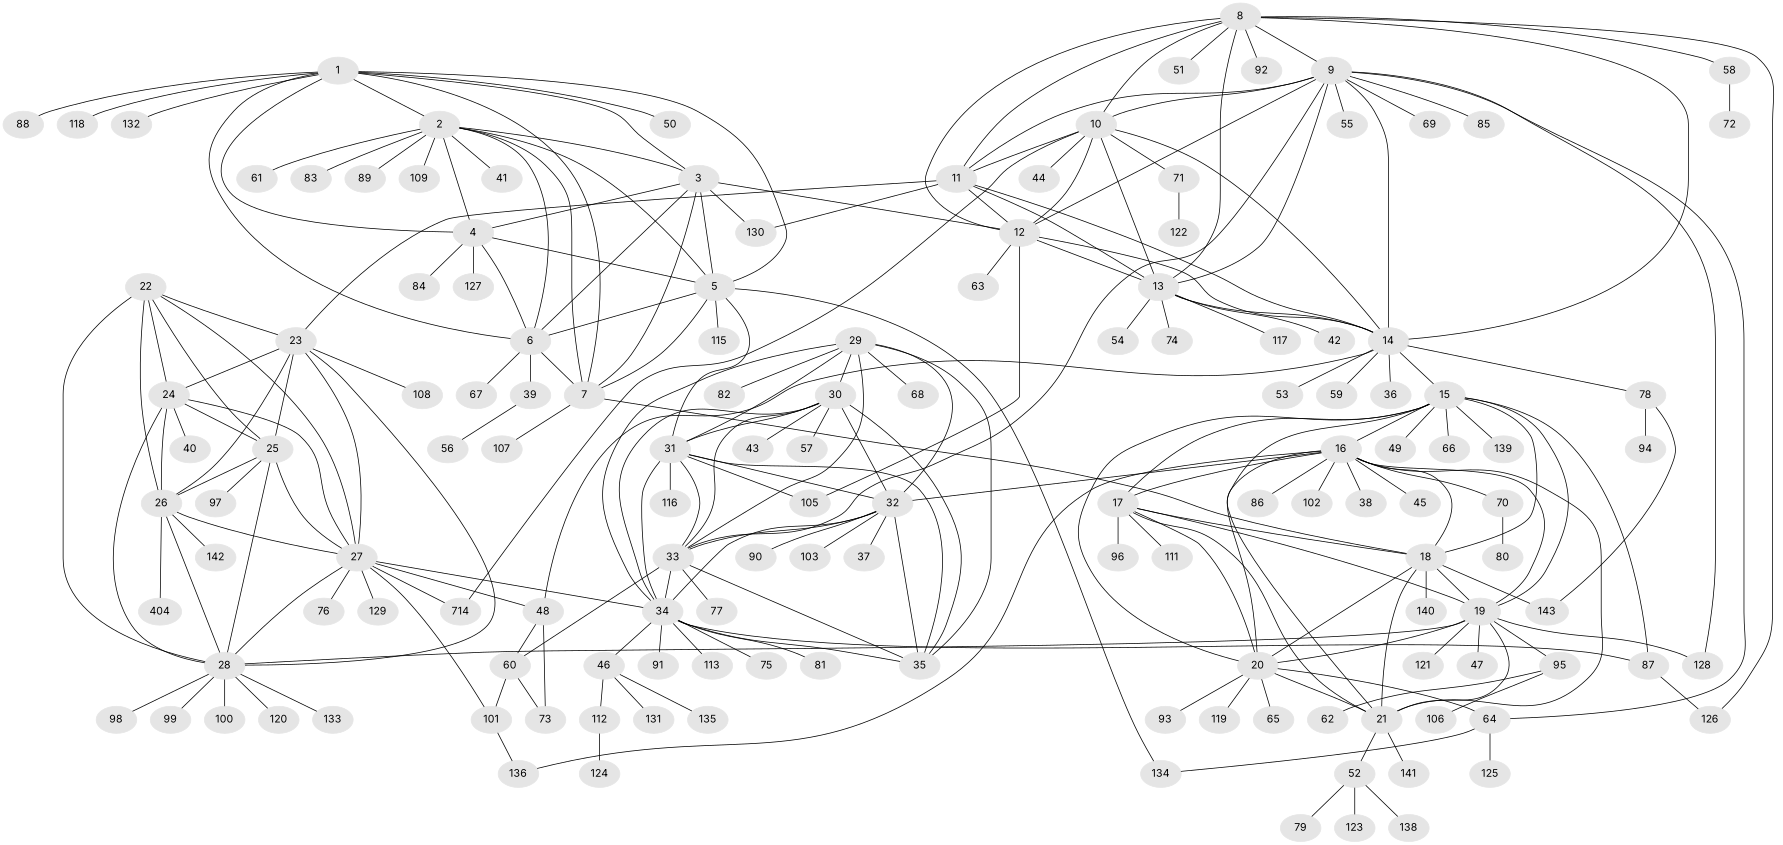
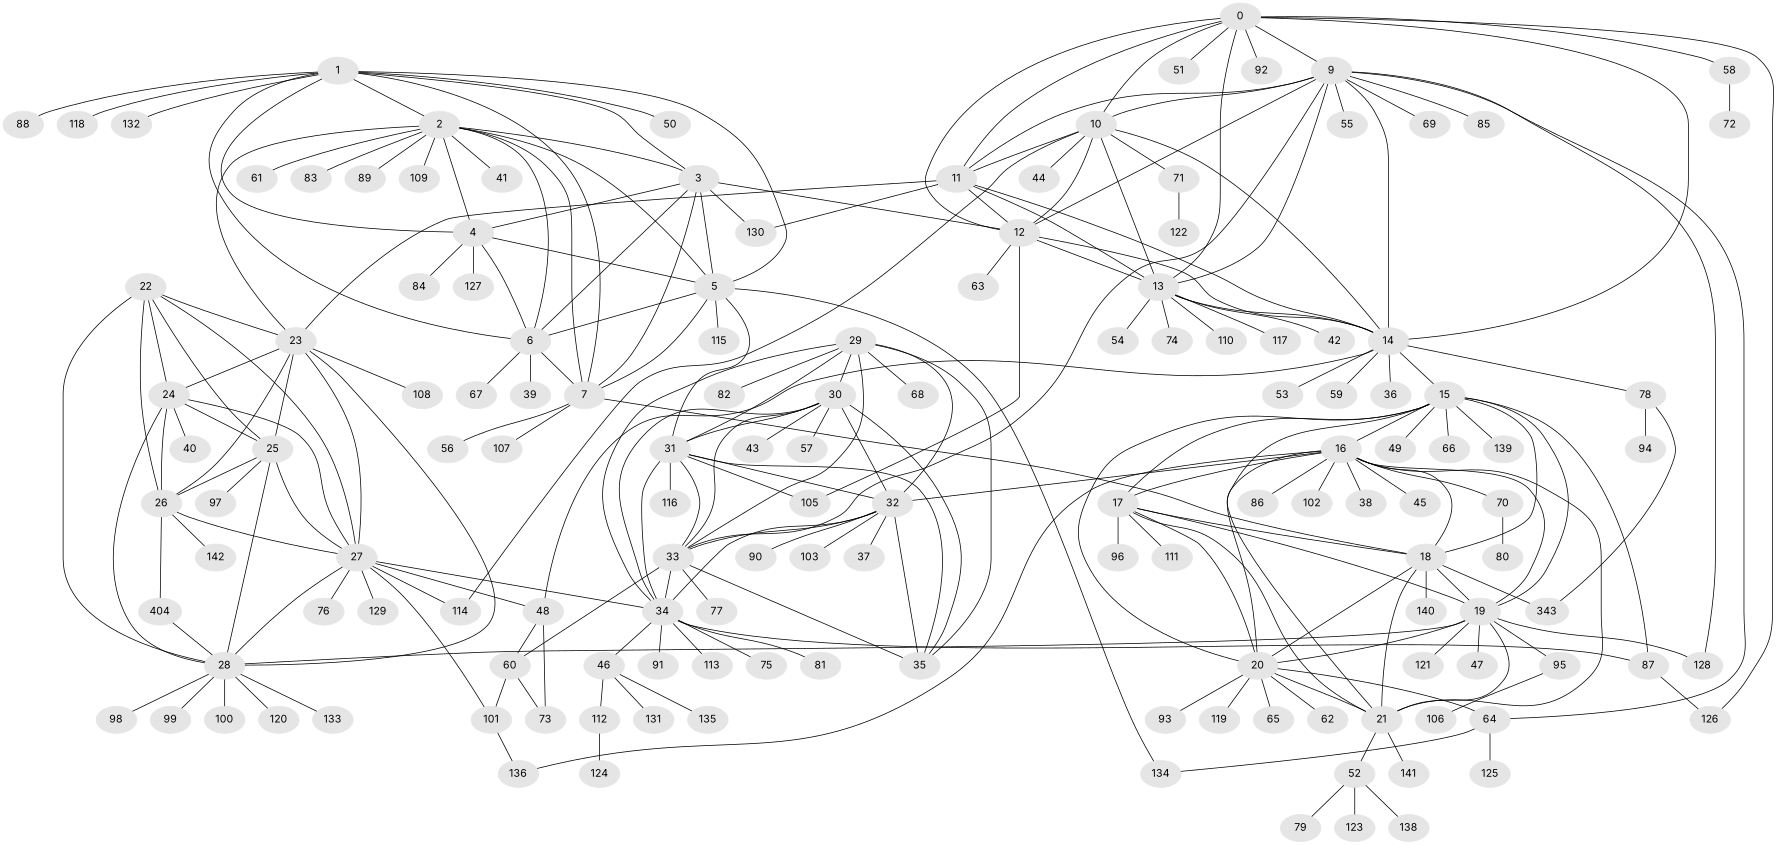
(1241, 17) -> (1241, 17)
none -> (233, 163)
none -> (1226, 341)
(489, 422) -> (516, 422)
(193, 585) -> (193, 639)
(461, 612) -> (461, 612)
(1547, 612) -> (1547, 612)
(783, 644) -> none
(1442, 689) -> (1293, 693)
